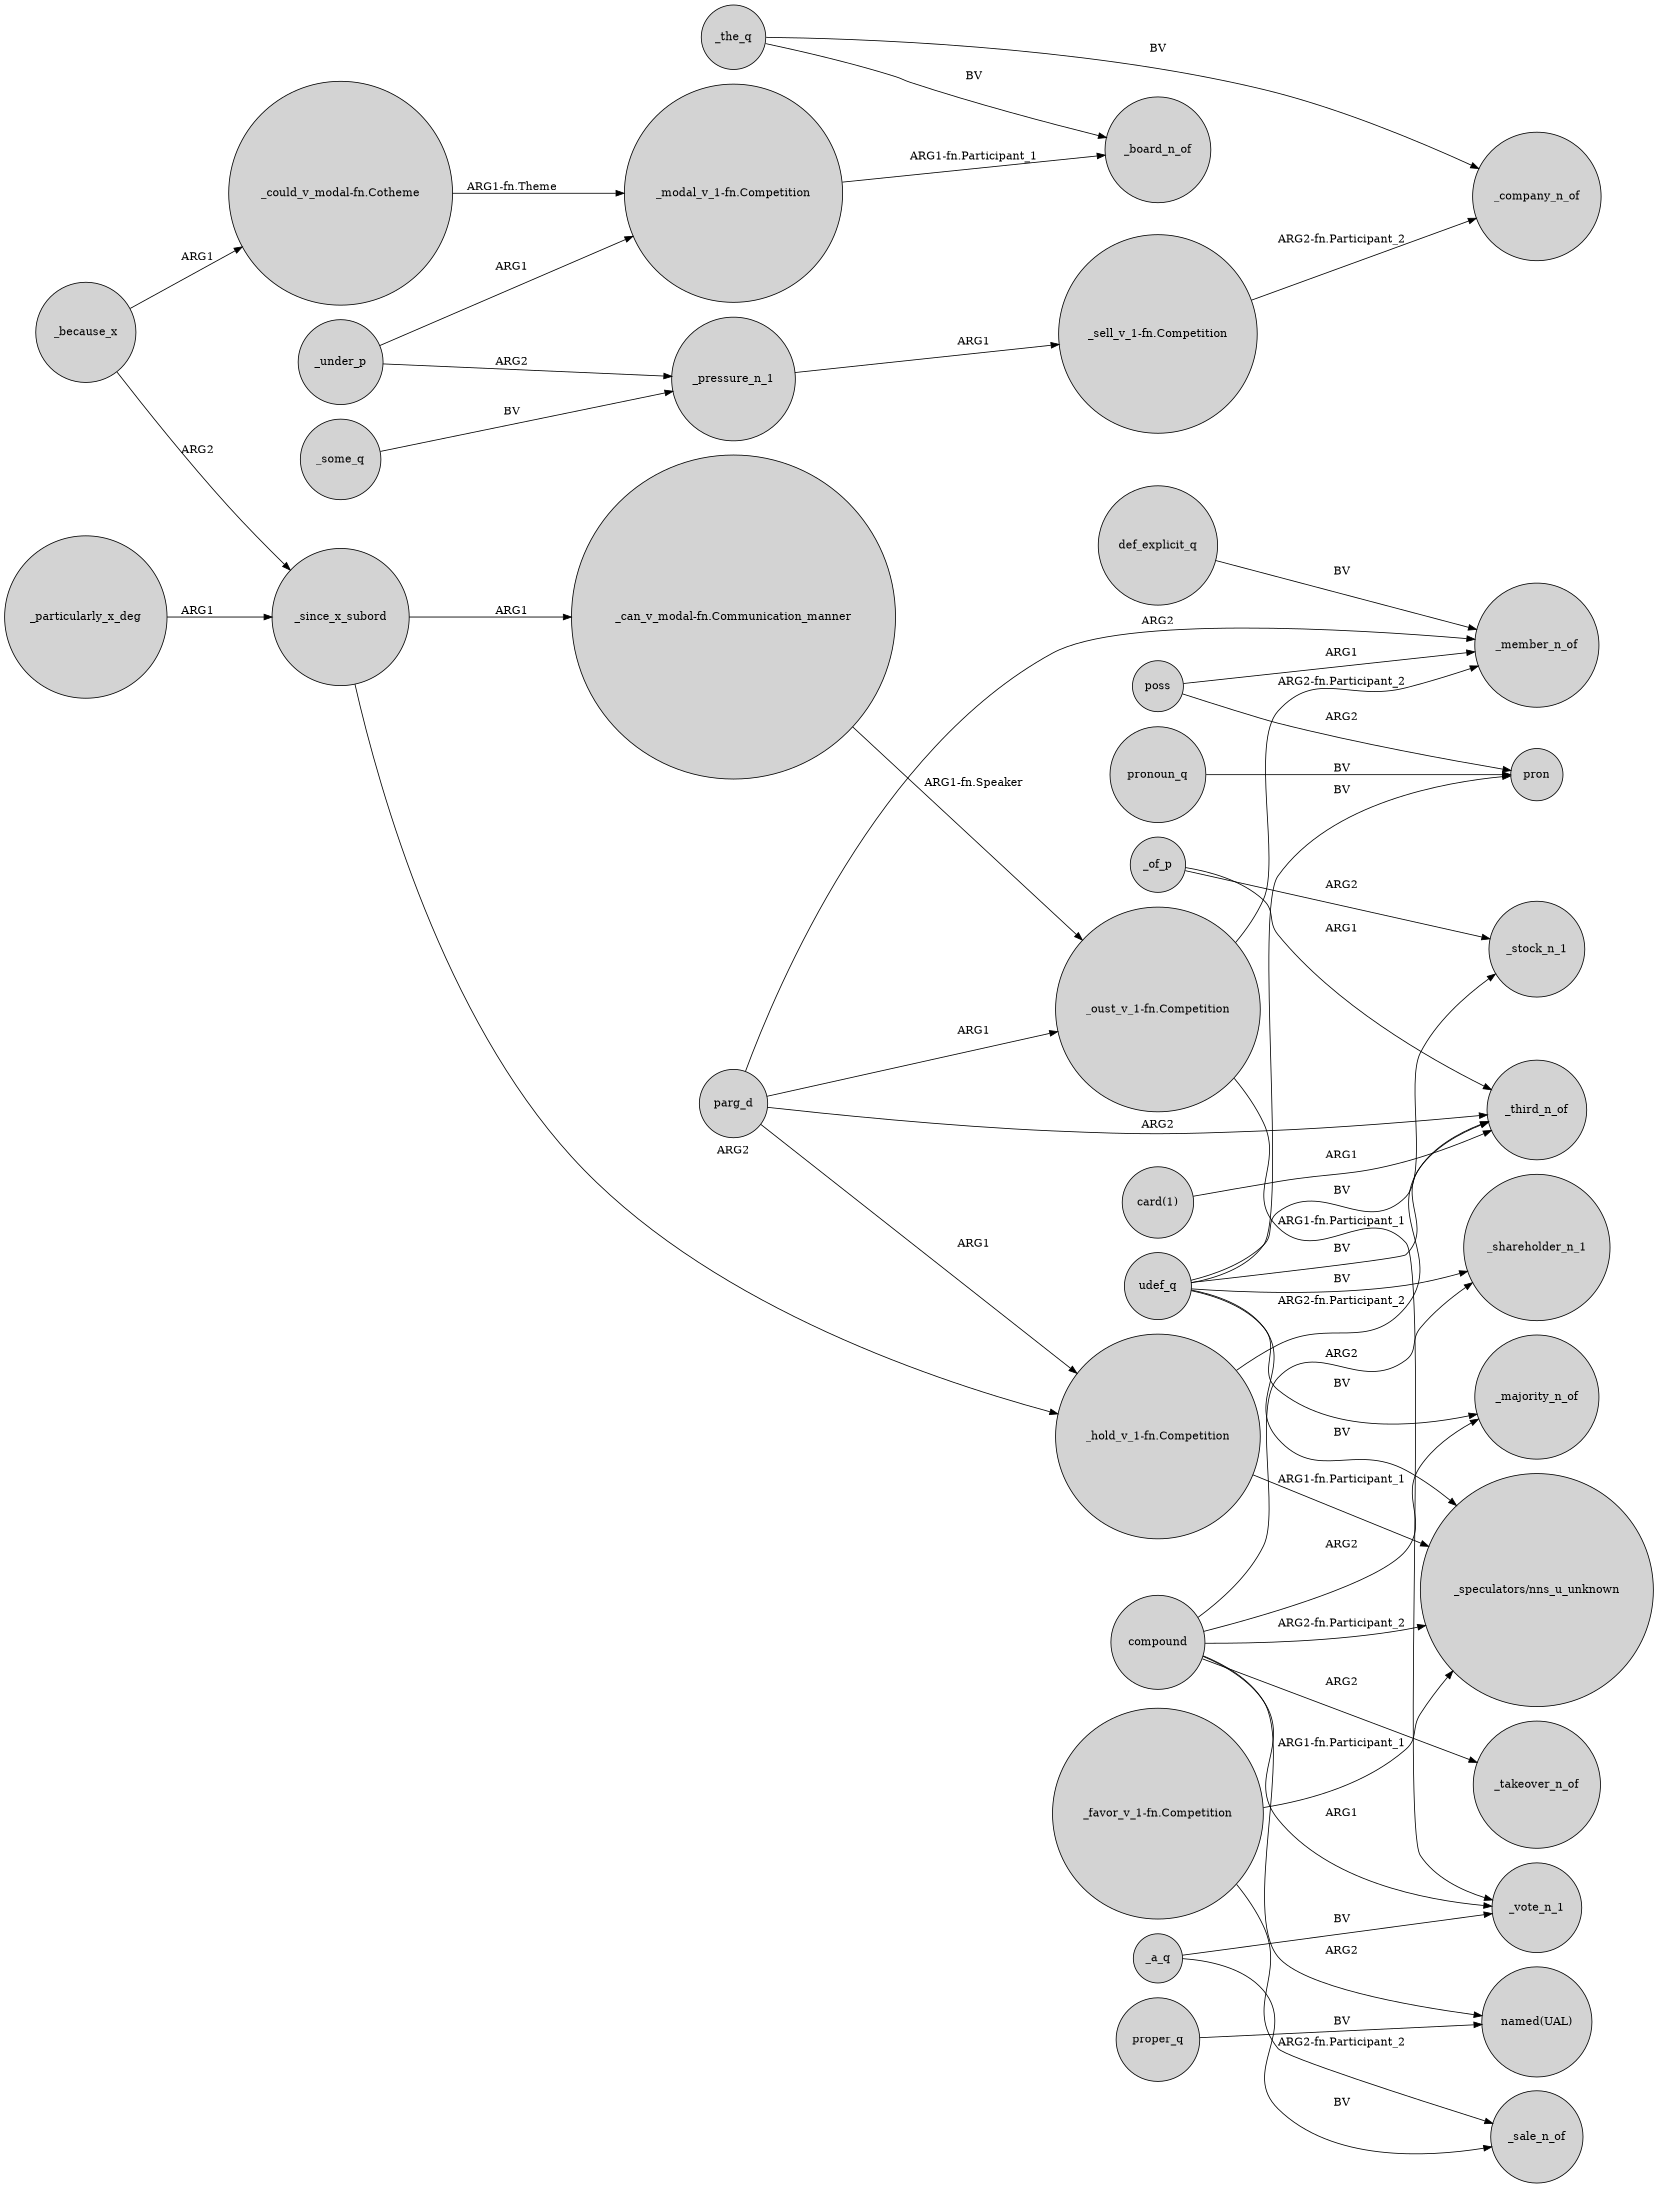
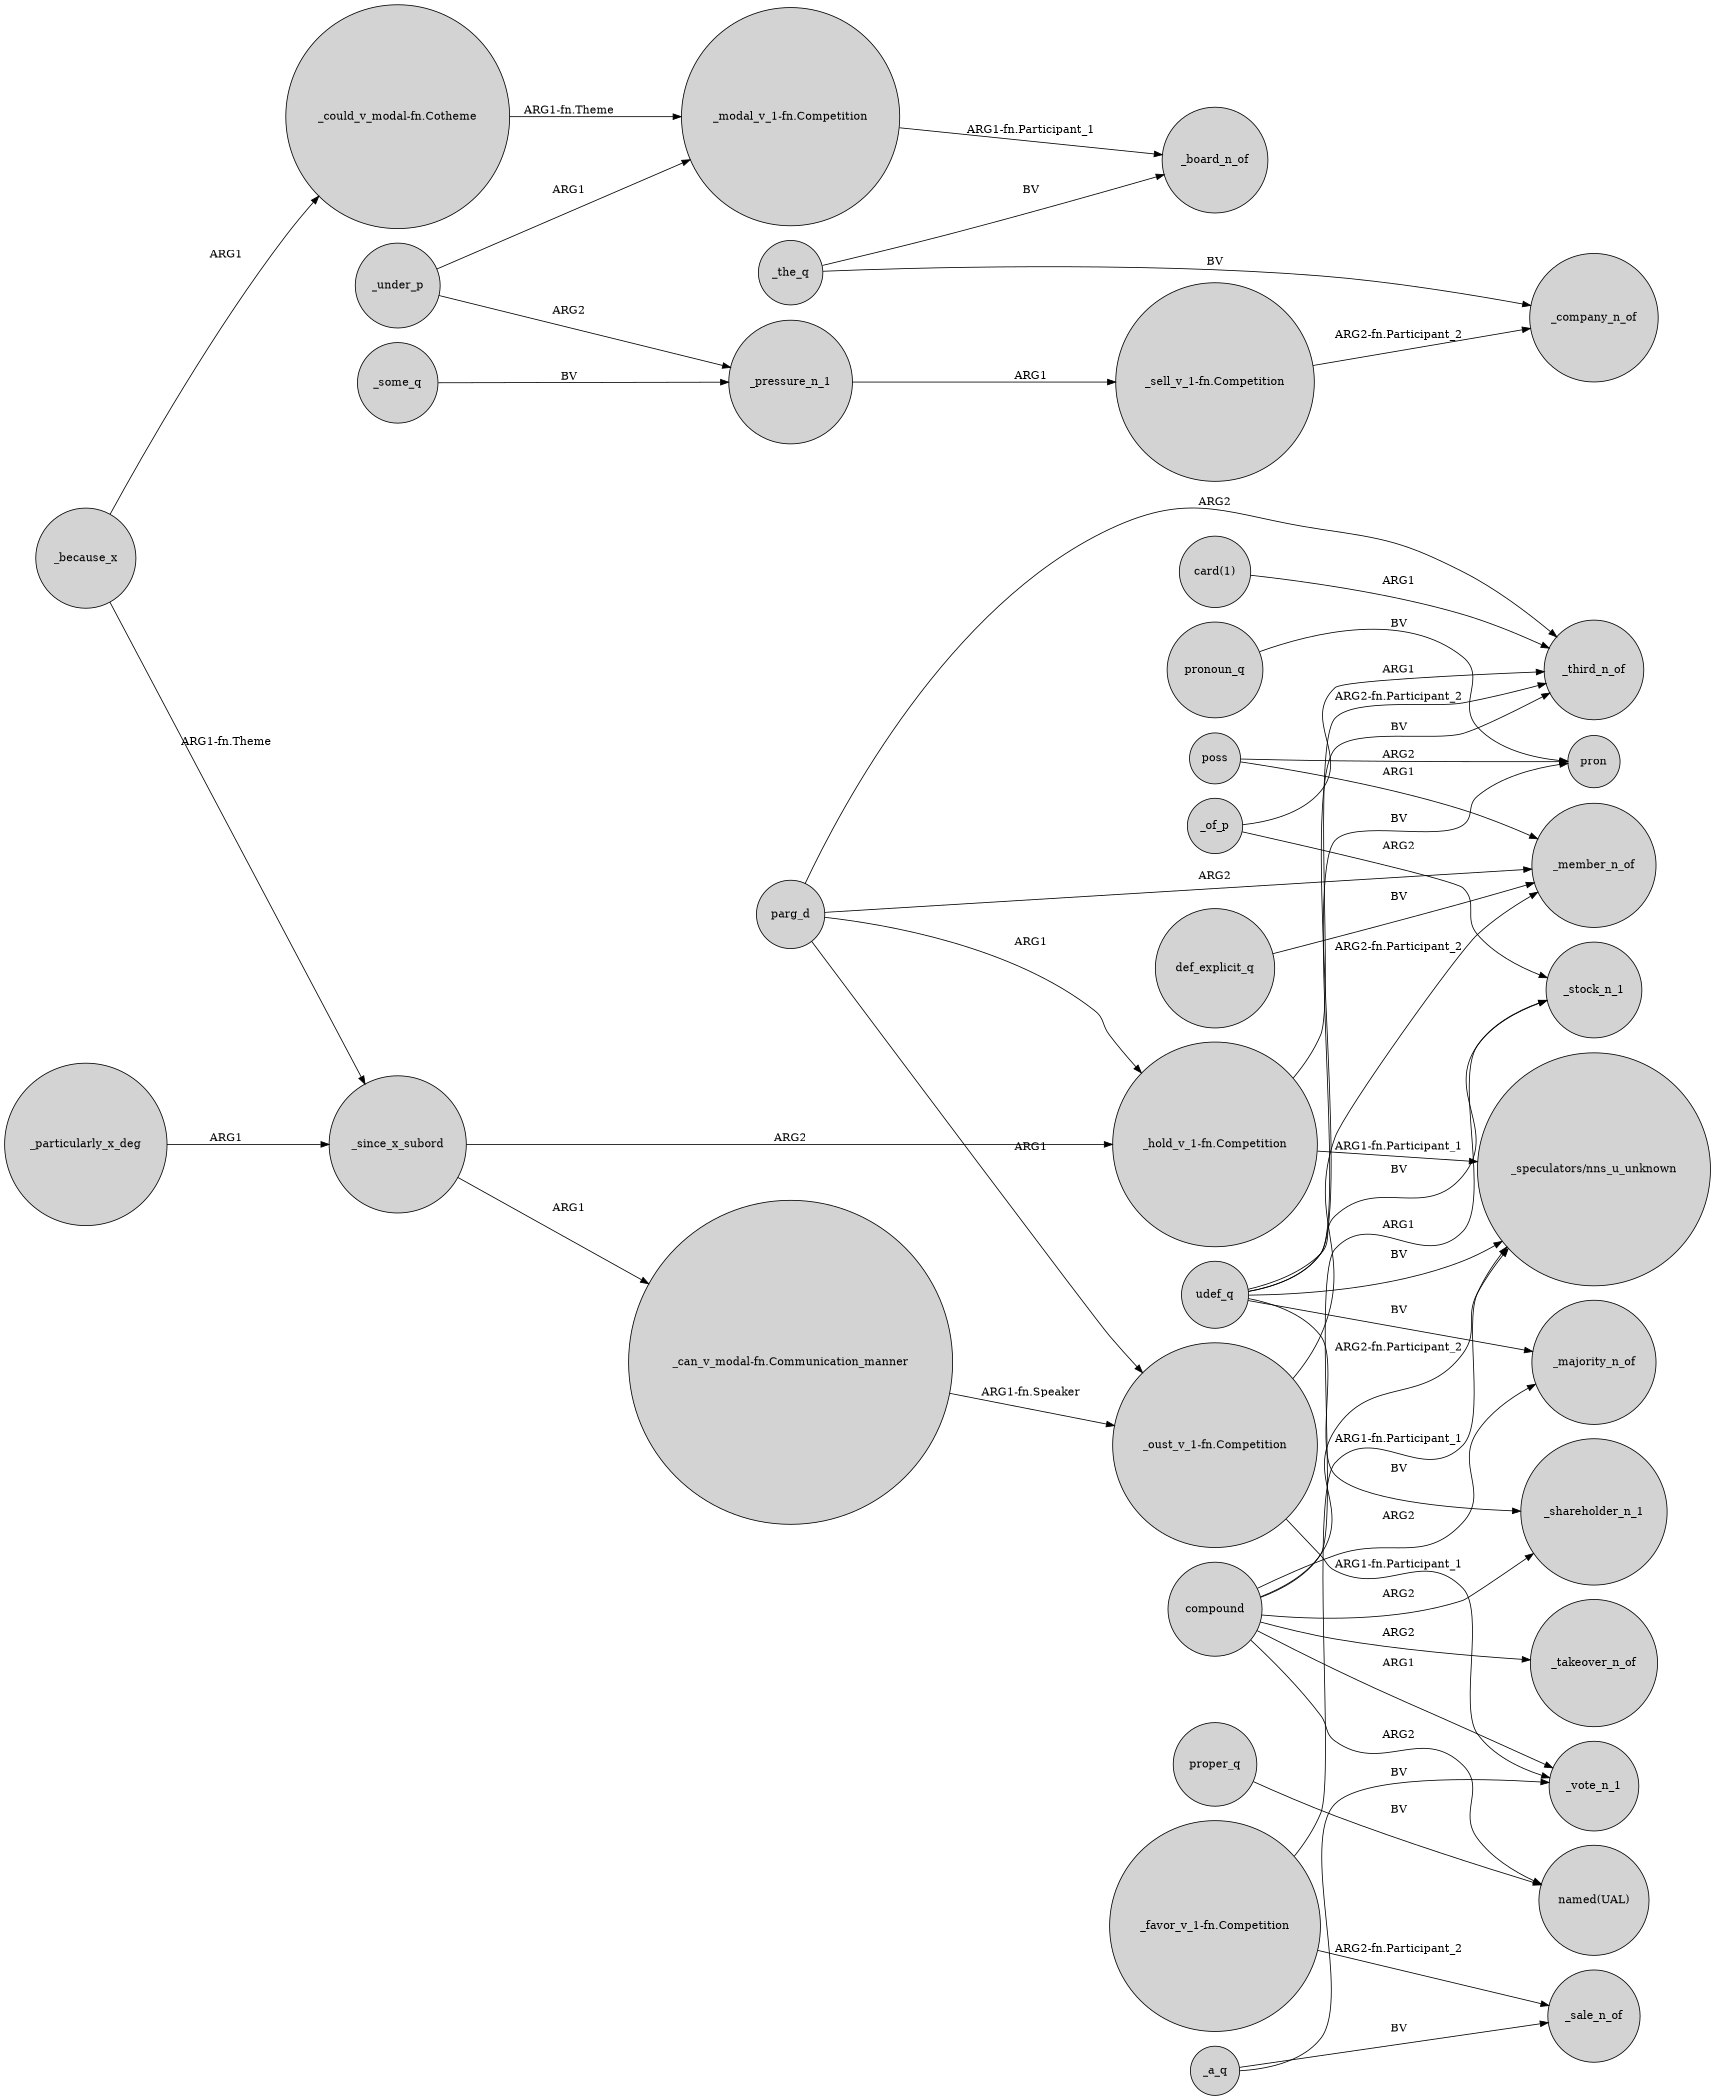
(198, 450) -> (226, 742)
none -> (1343, 1243)
